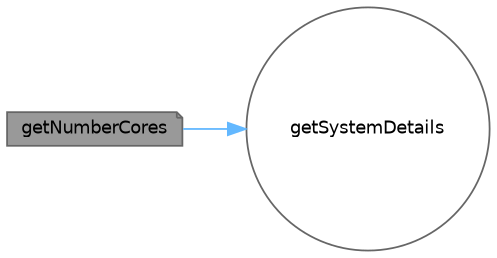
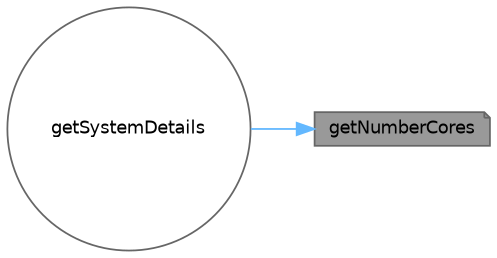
(205, 129) -> (274, 129)
